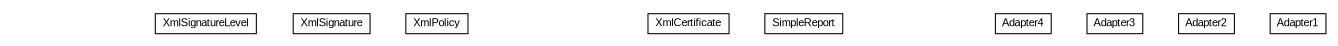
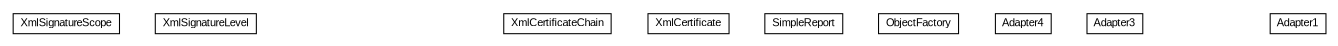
none -> (66, 23)
(331, 23) -> none
(436, 23) -> none
none -> (557, 23)
none -> (919, 23)
(1206, 23) -> none
